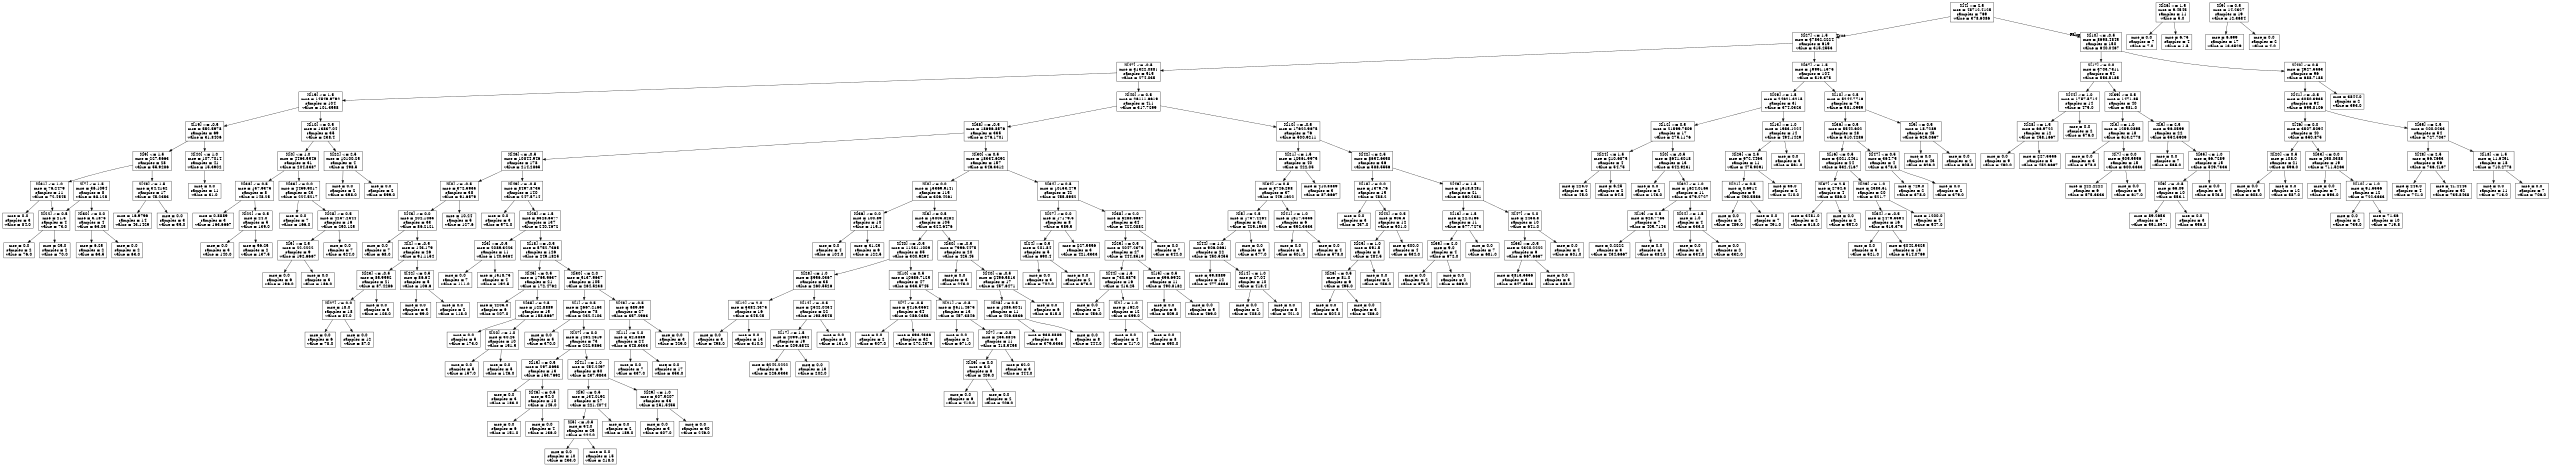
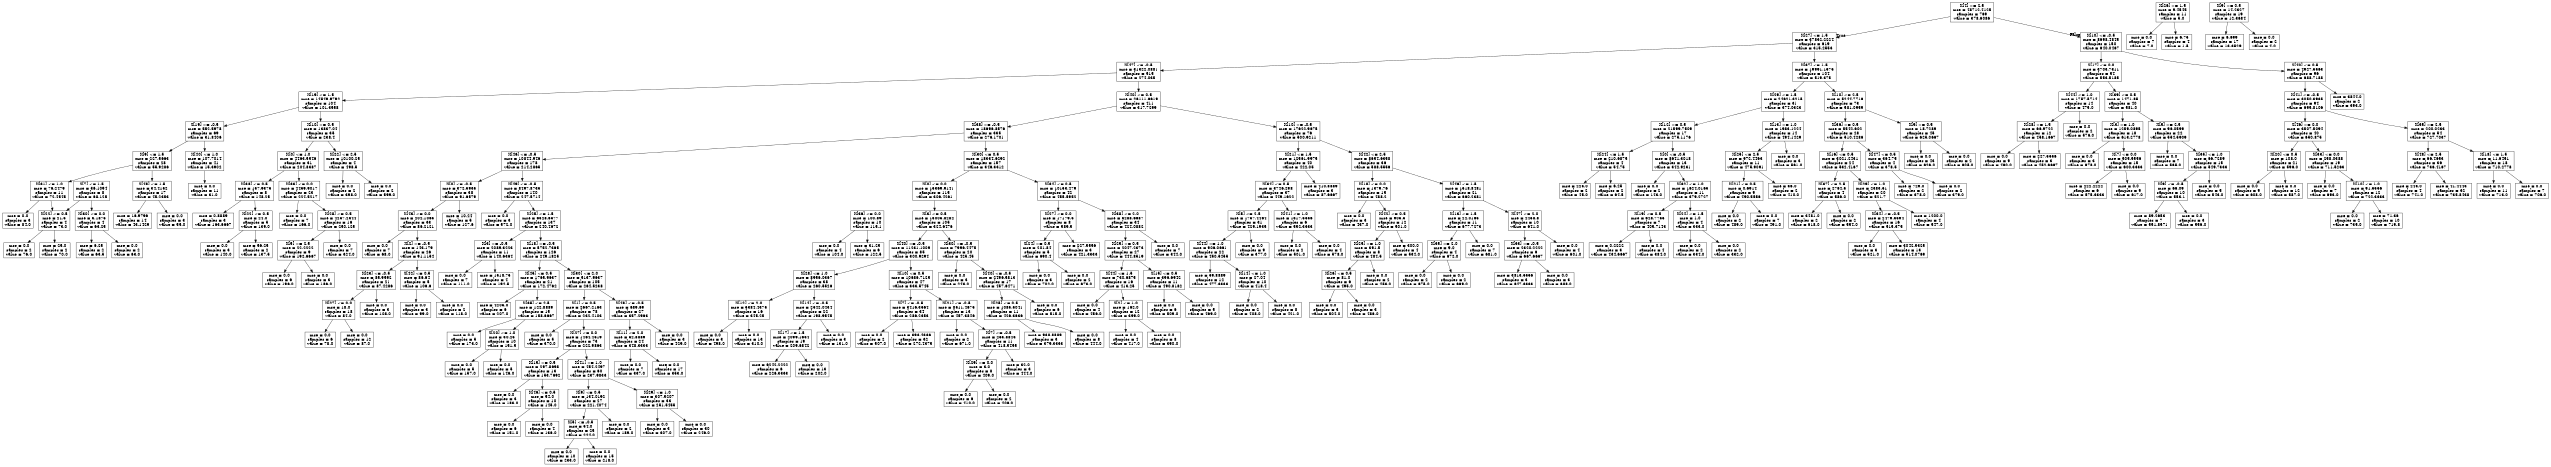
(900, 206) -> none
